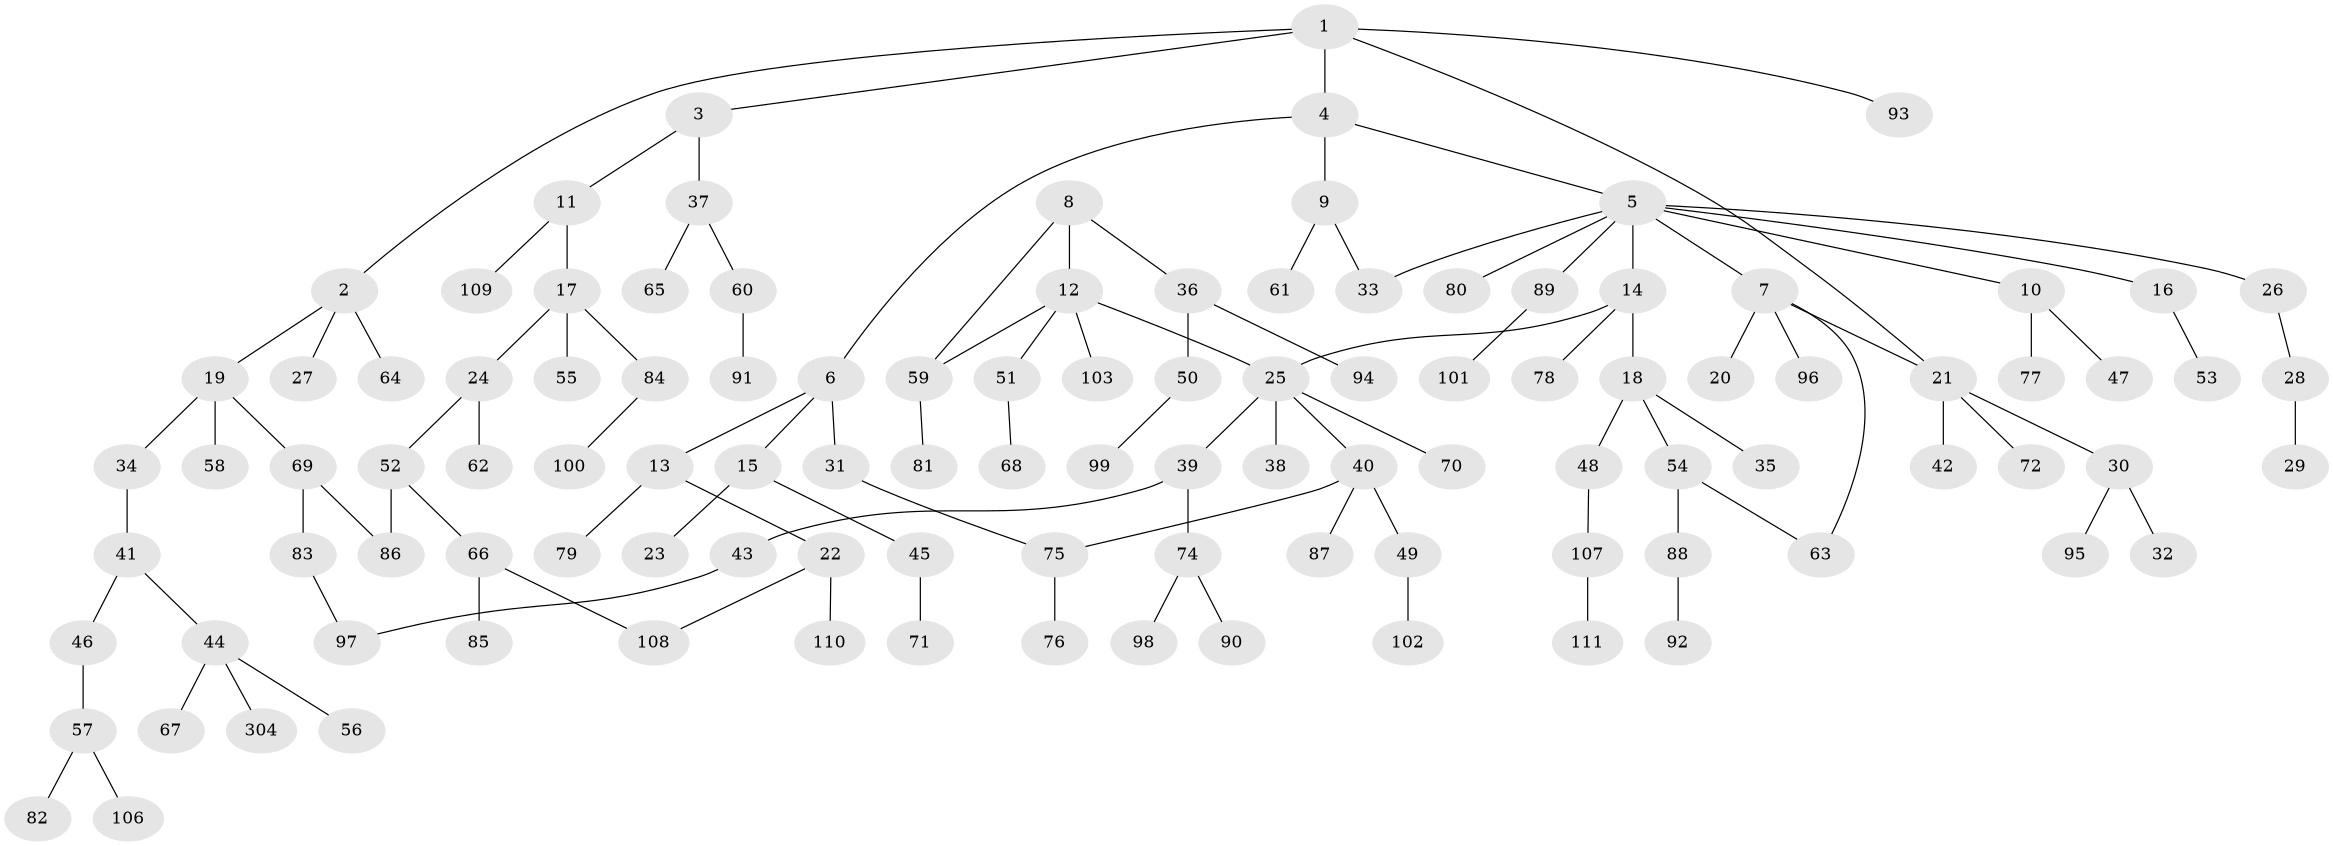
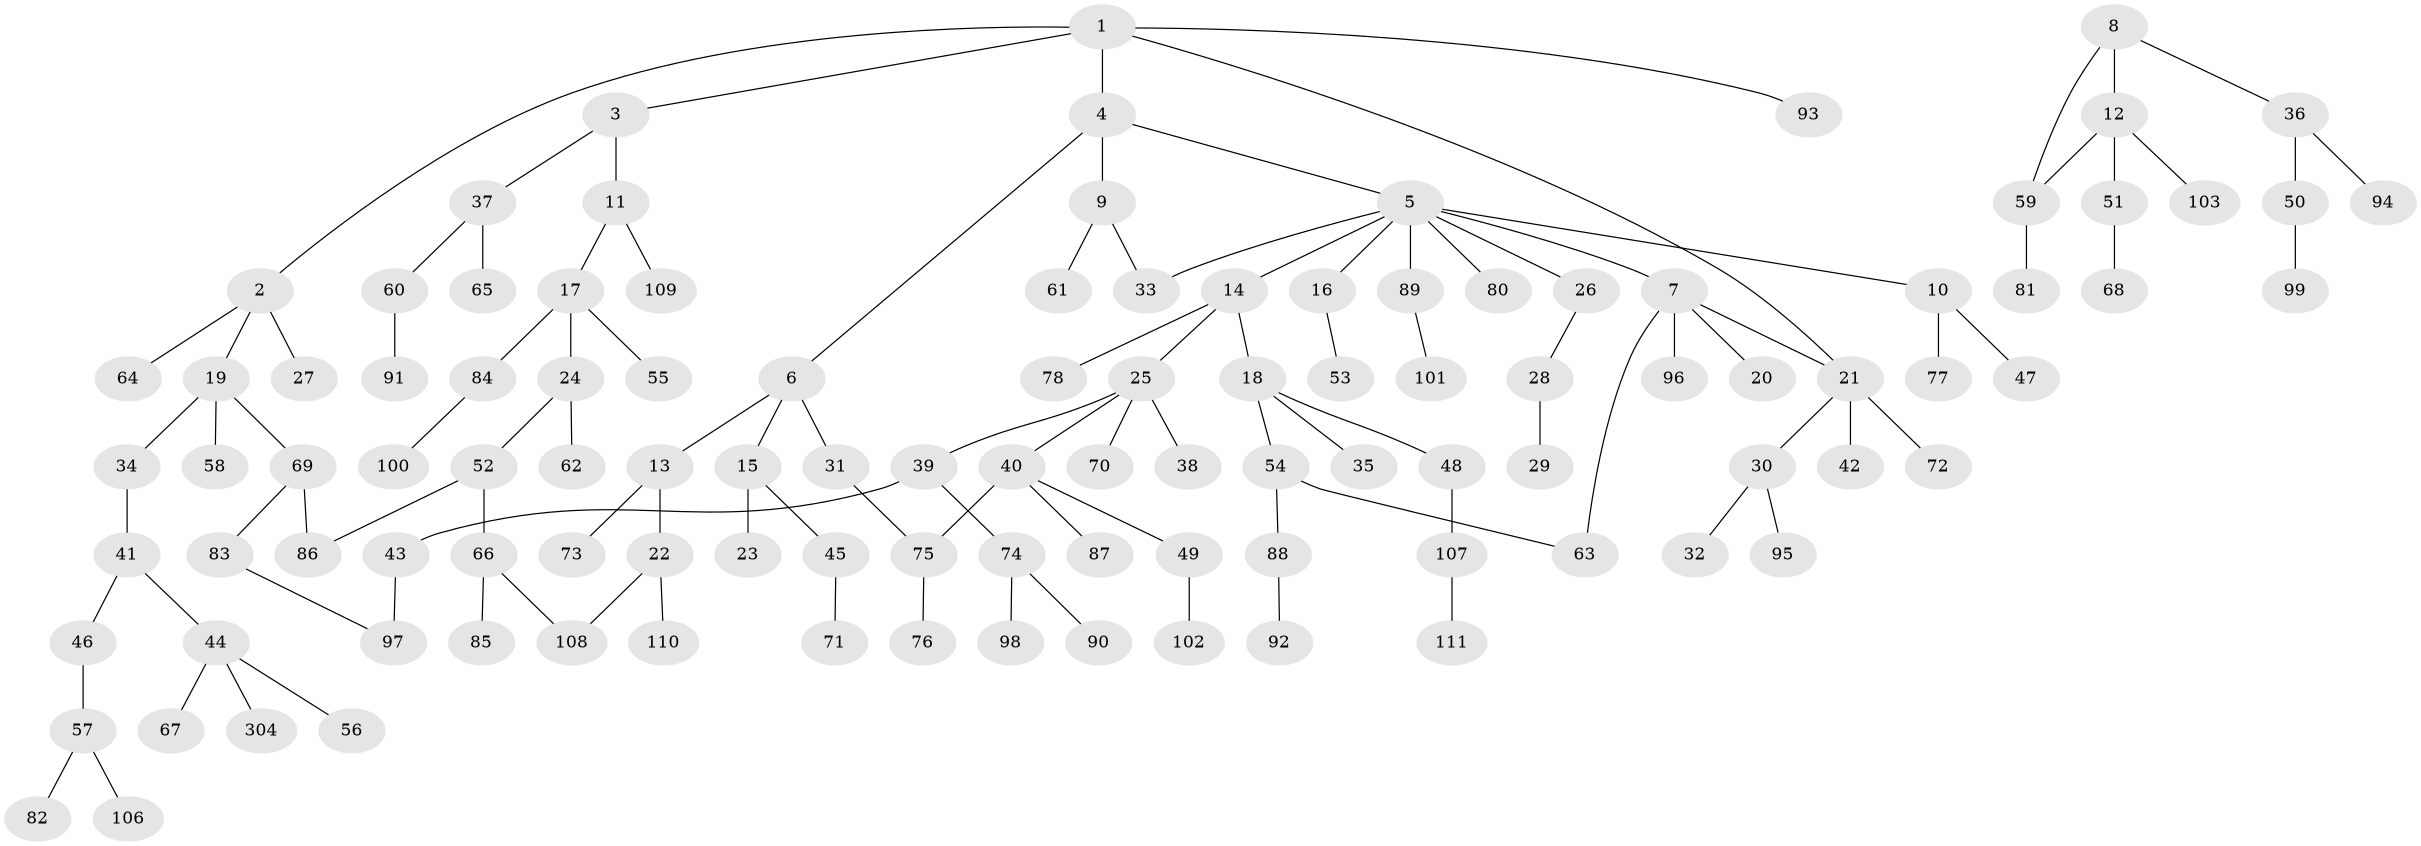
(1174, 333) -> none
(567, 555) -> (572, 555)
